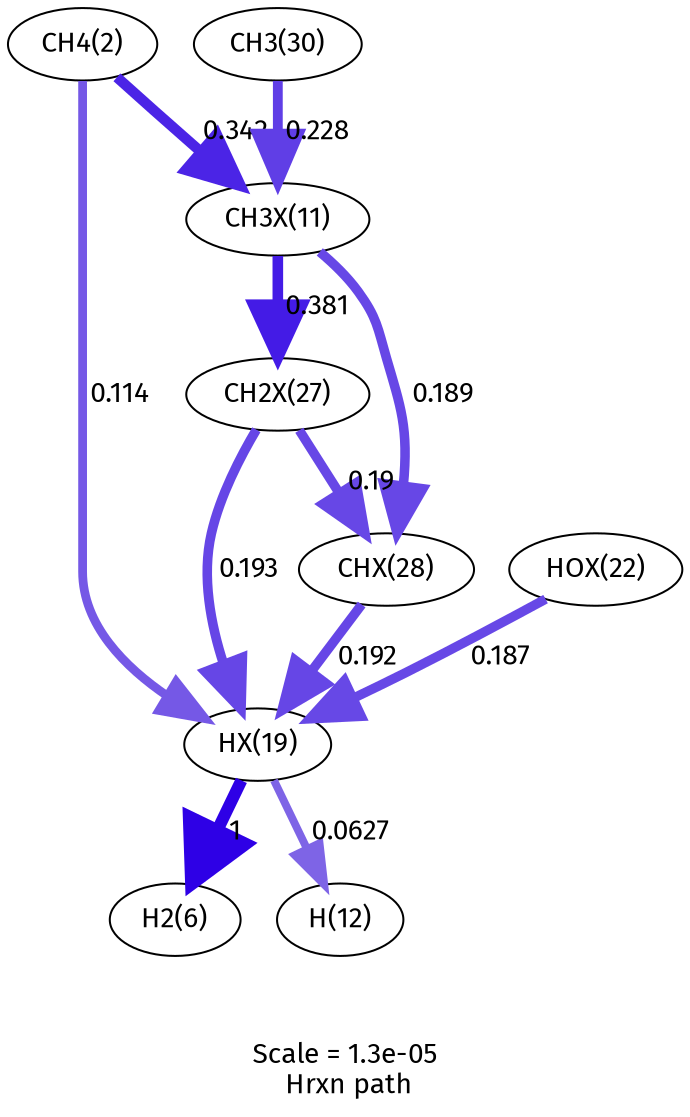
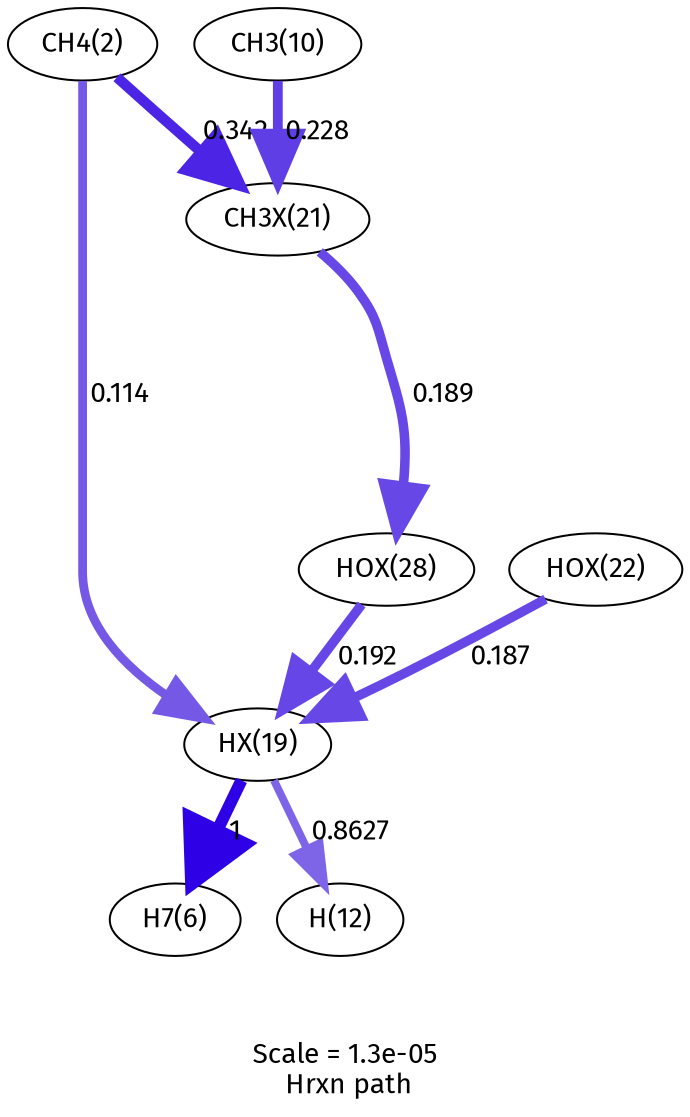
(278, 44) -> (278, 44)
(278, 219) -> (278, 219)
(278, 394) -> none
(387, 570) -> (387, 570)
(347, 832) -> (347, 832)
(175, 920) -> (175, 920)
